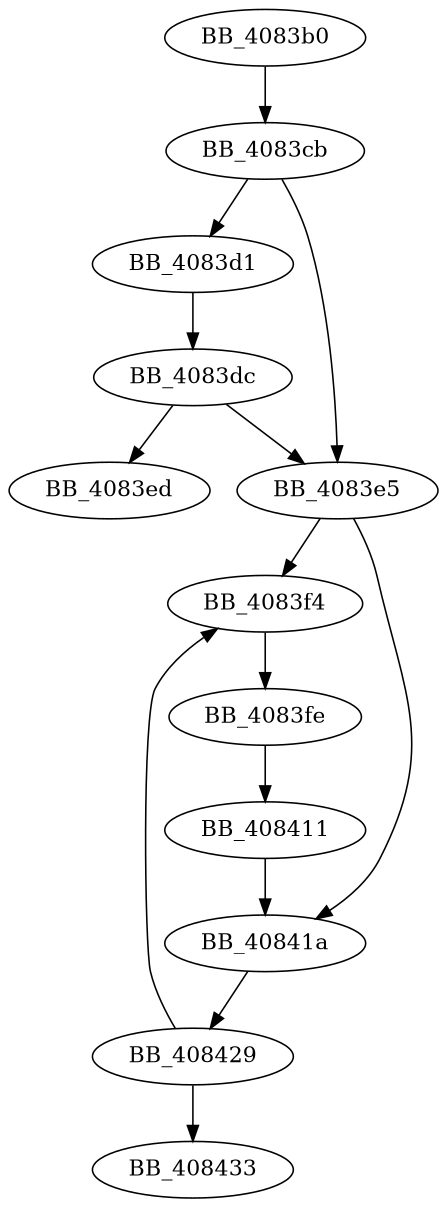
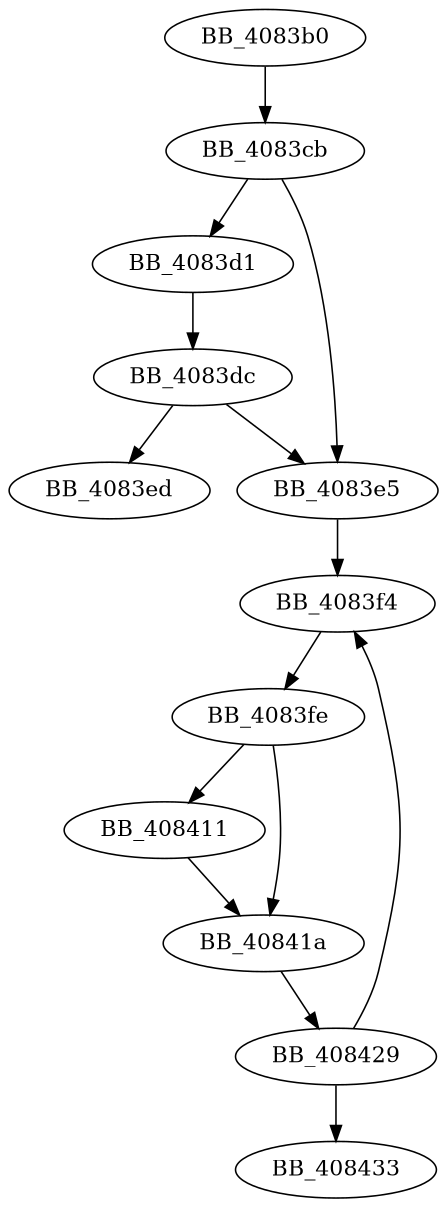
(411, 724) -> (280, 822)
